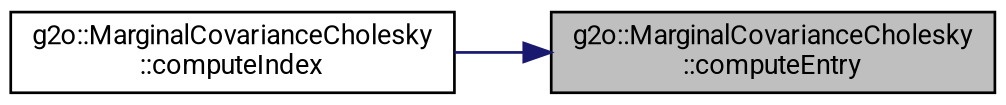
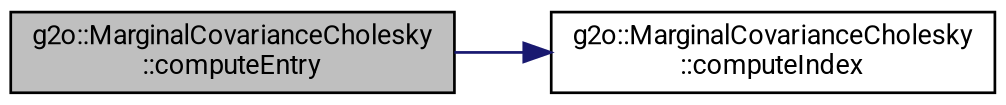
(489, 52) -> (489, 52)
